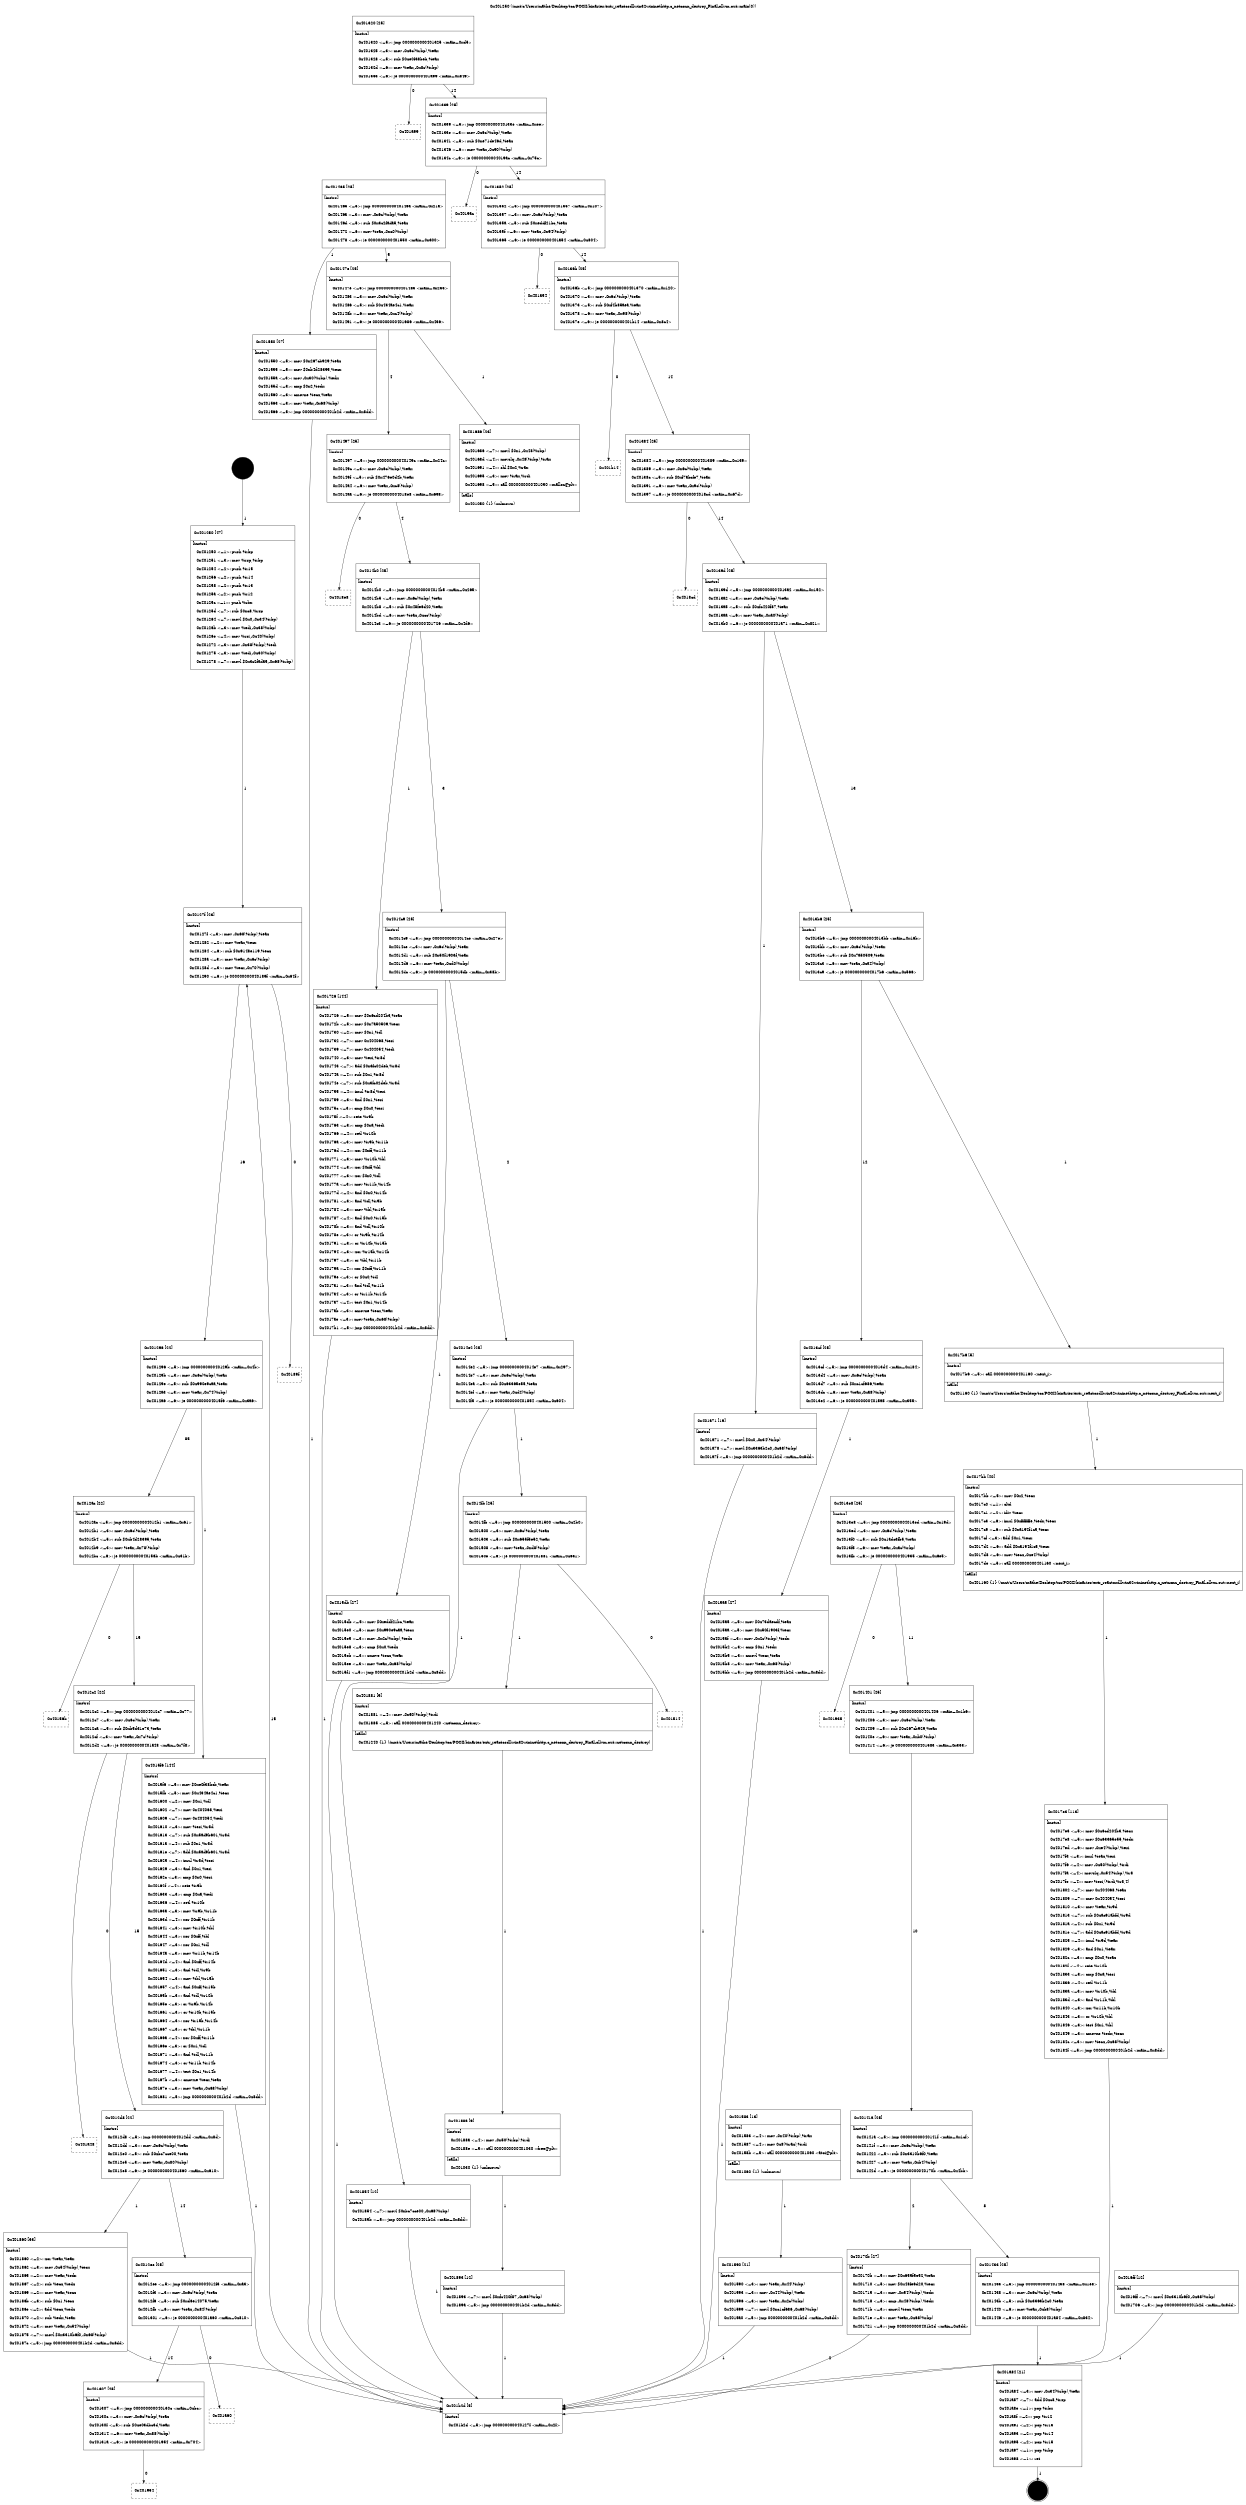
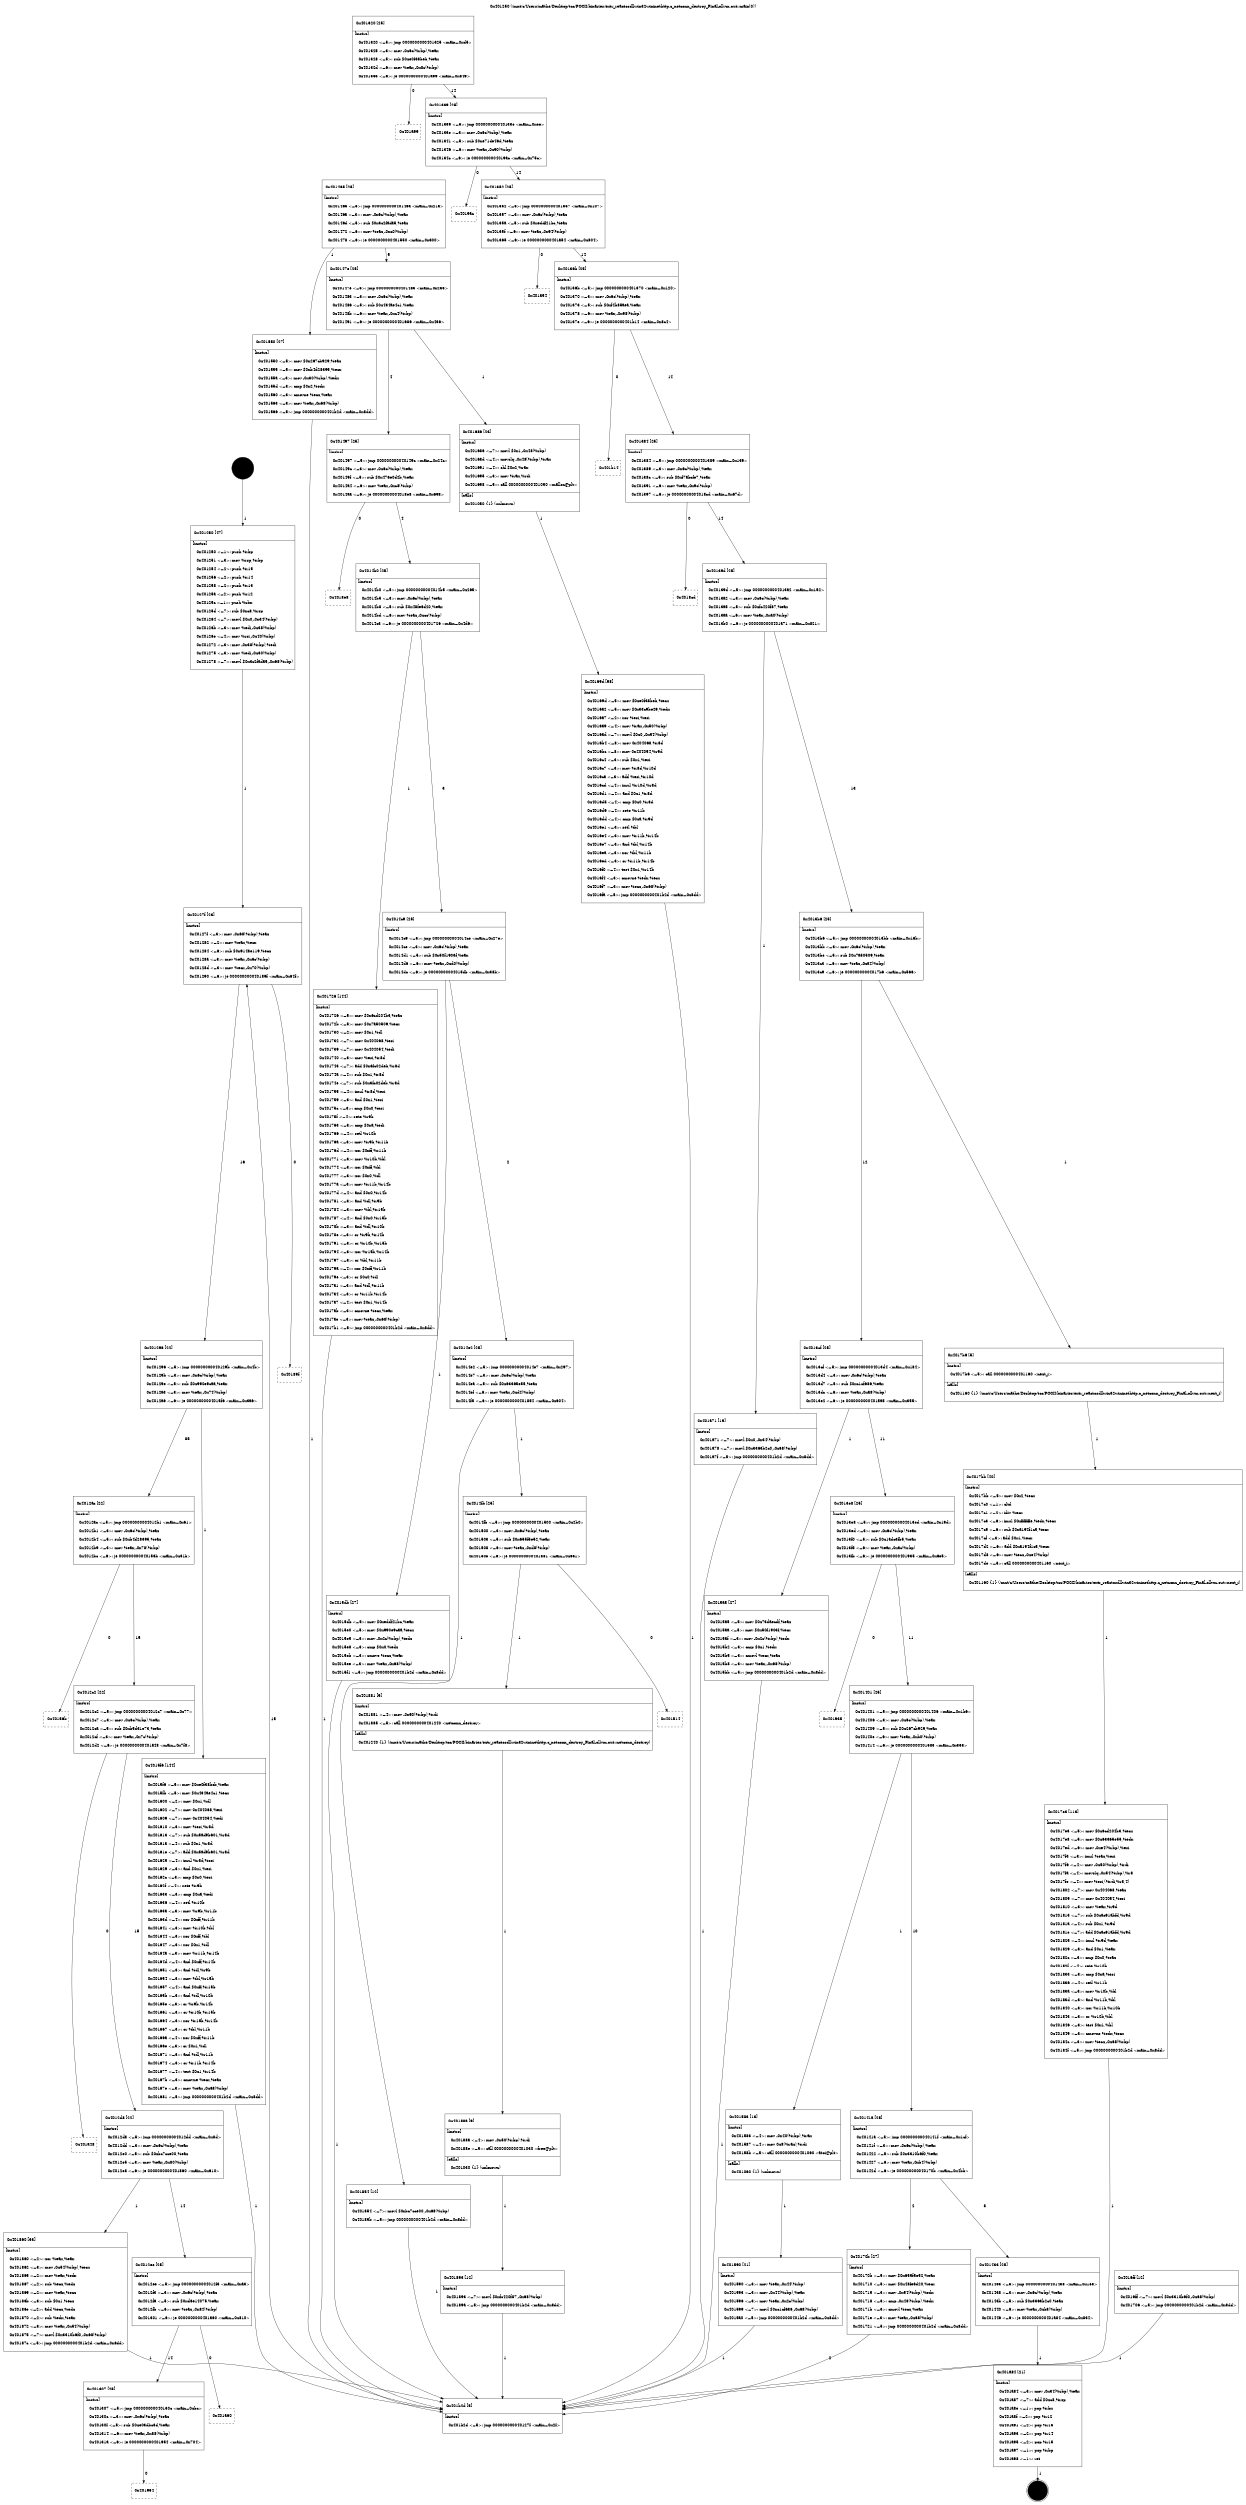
none -> (643, 789)
none -> (877, 1451)
none -> (848, 1930)
